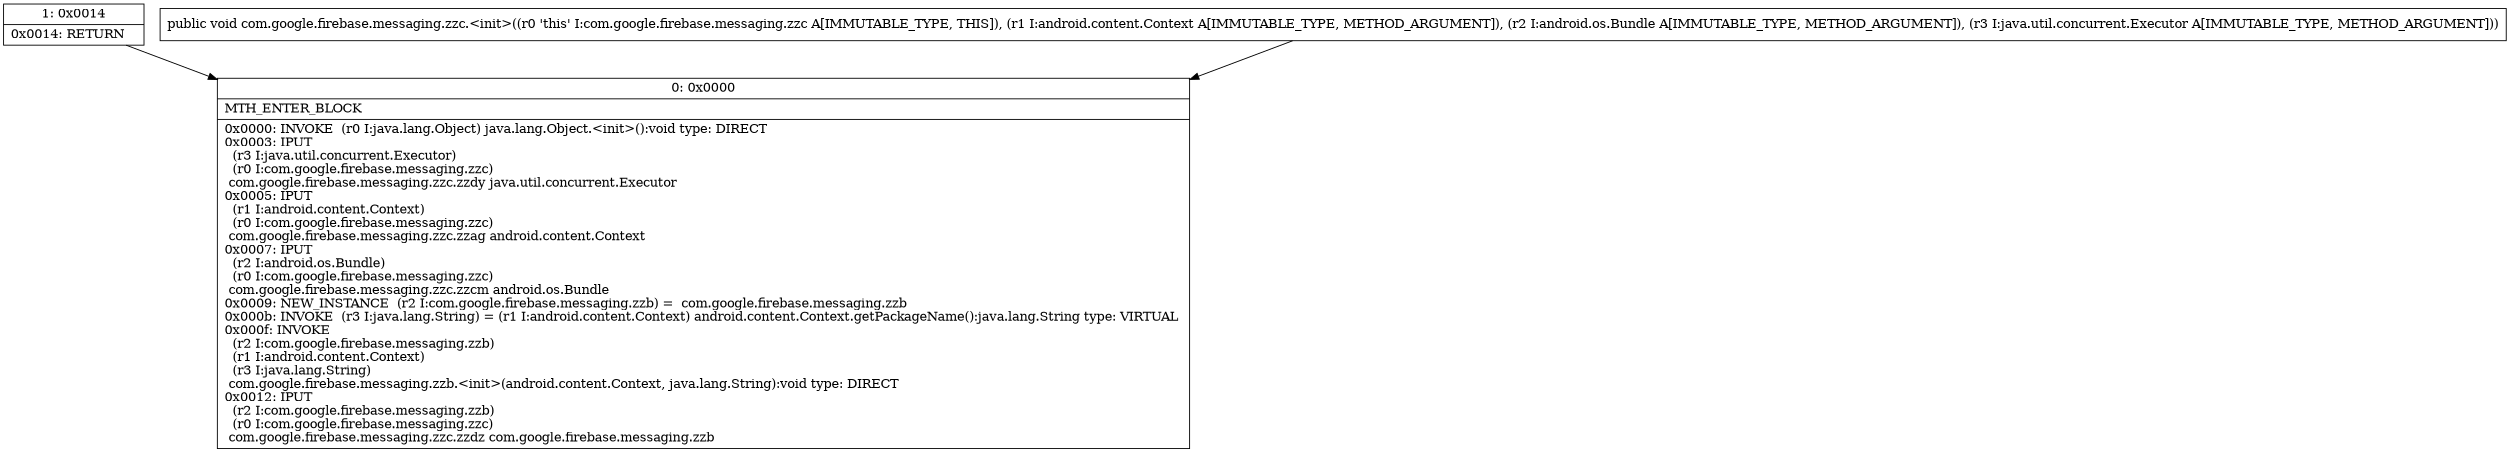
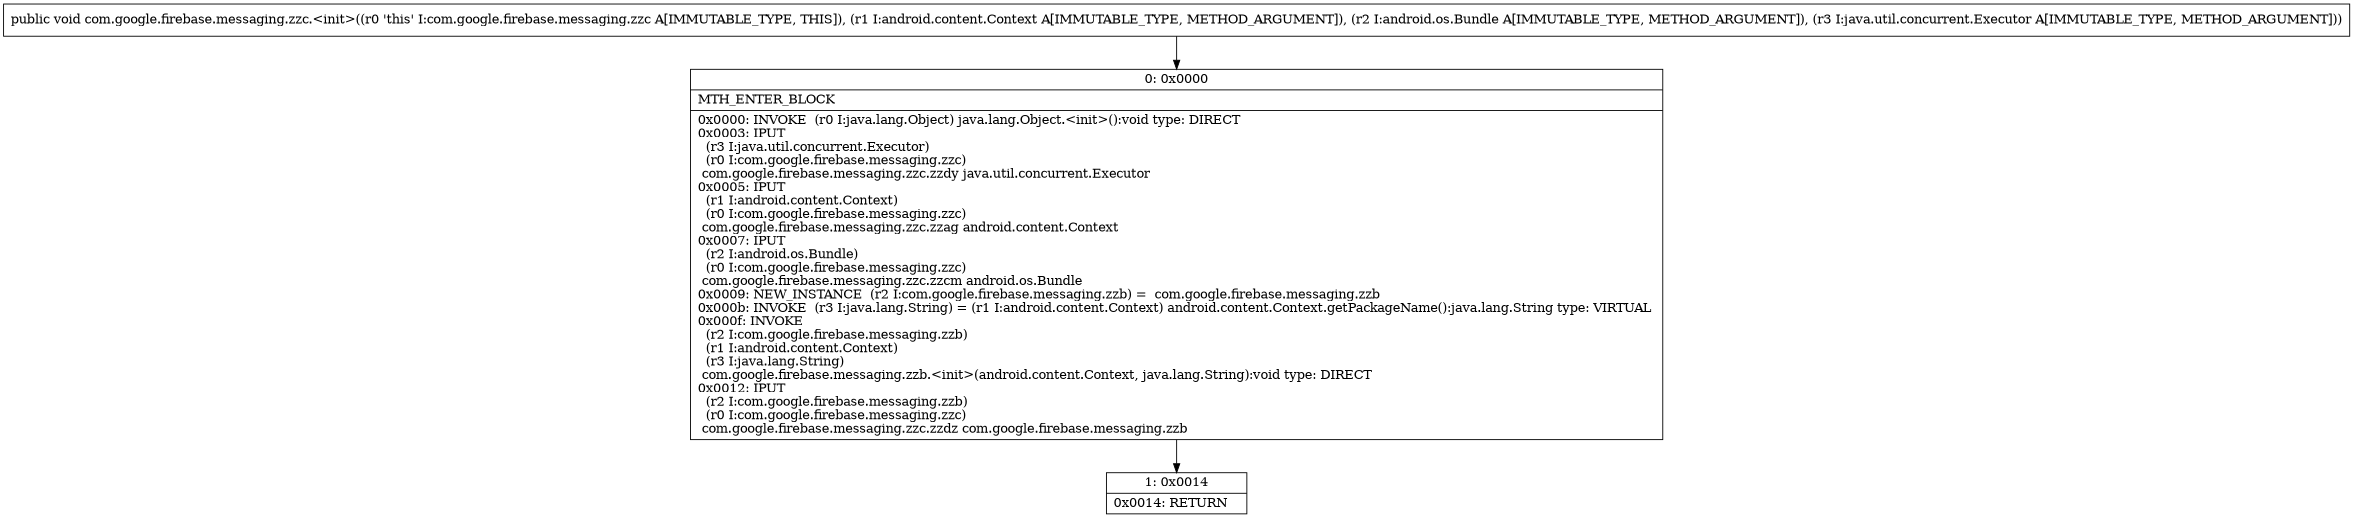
(167, 61) -> (1177, 452)
